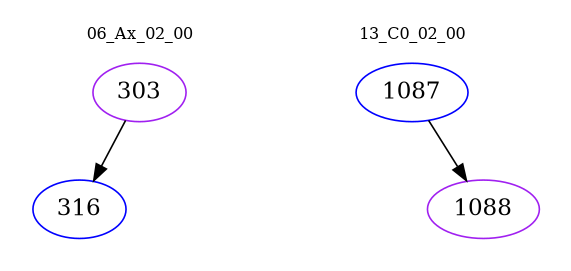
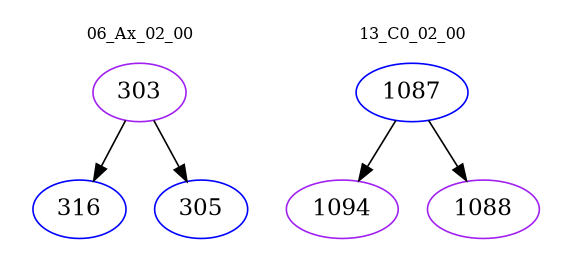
none -> (201, 209)
none -> (342, 209)
